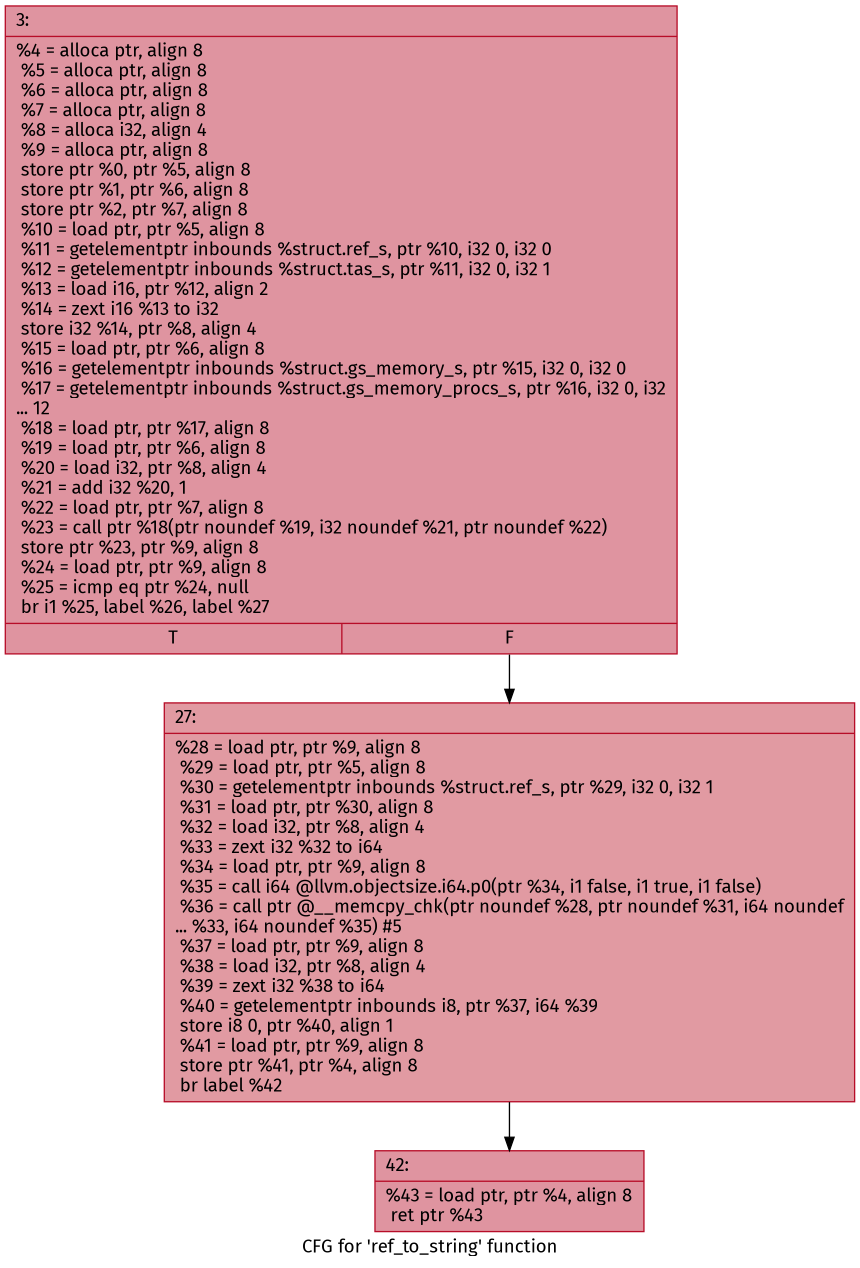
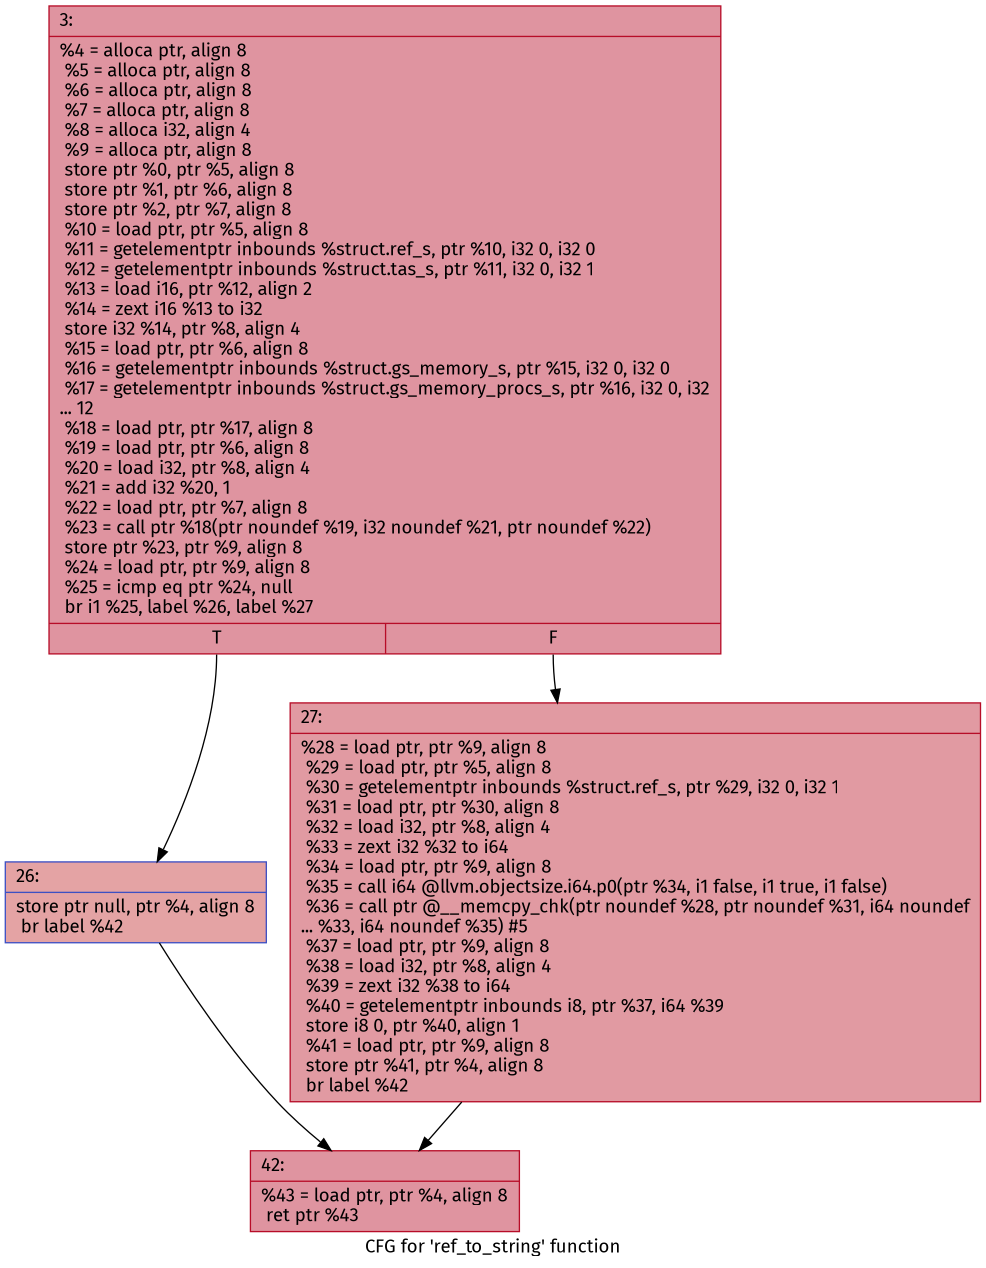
none -> (136, 902)
